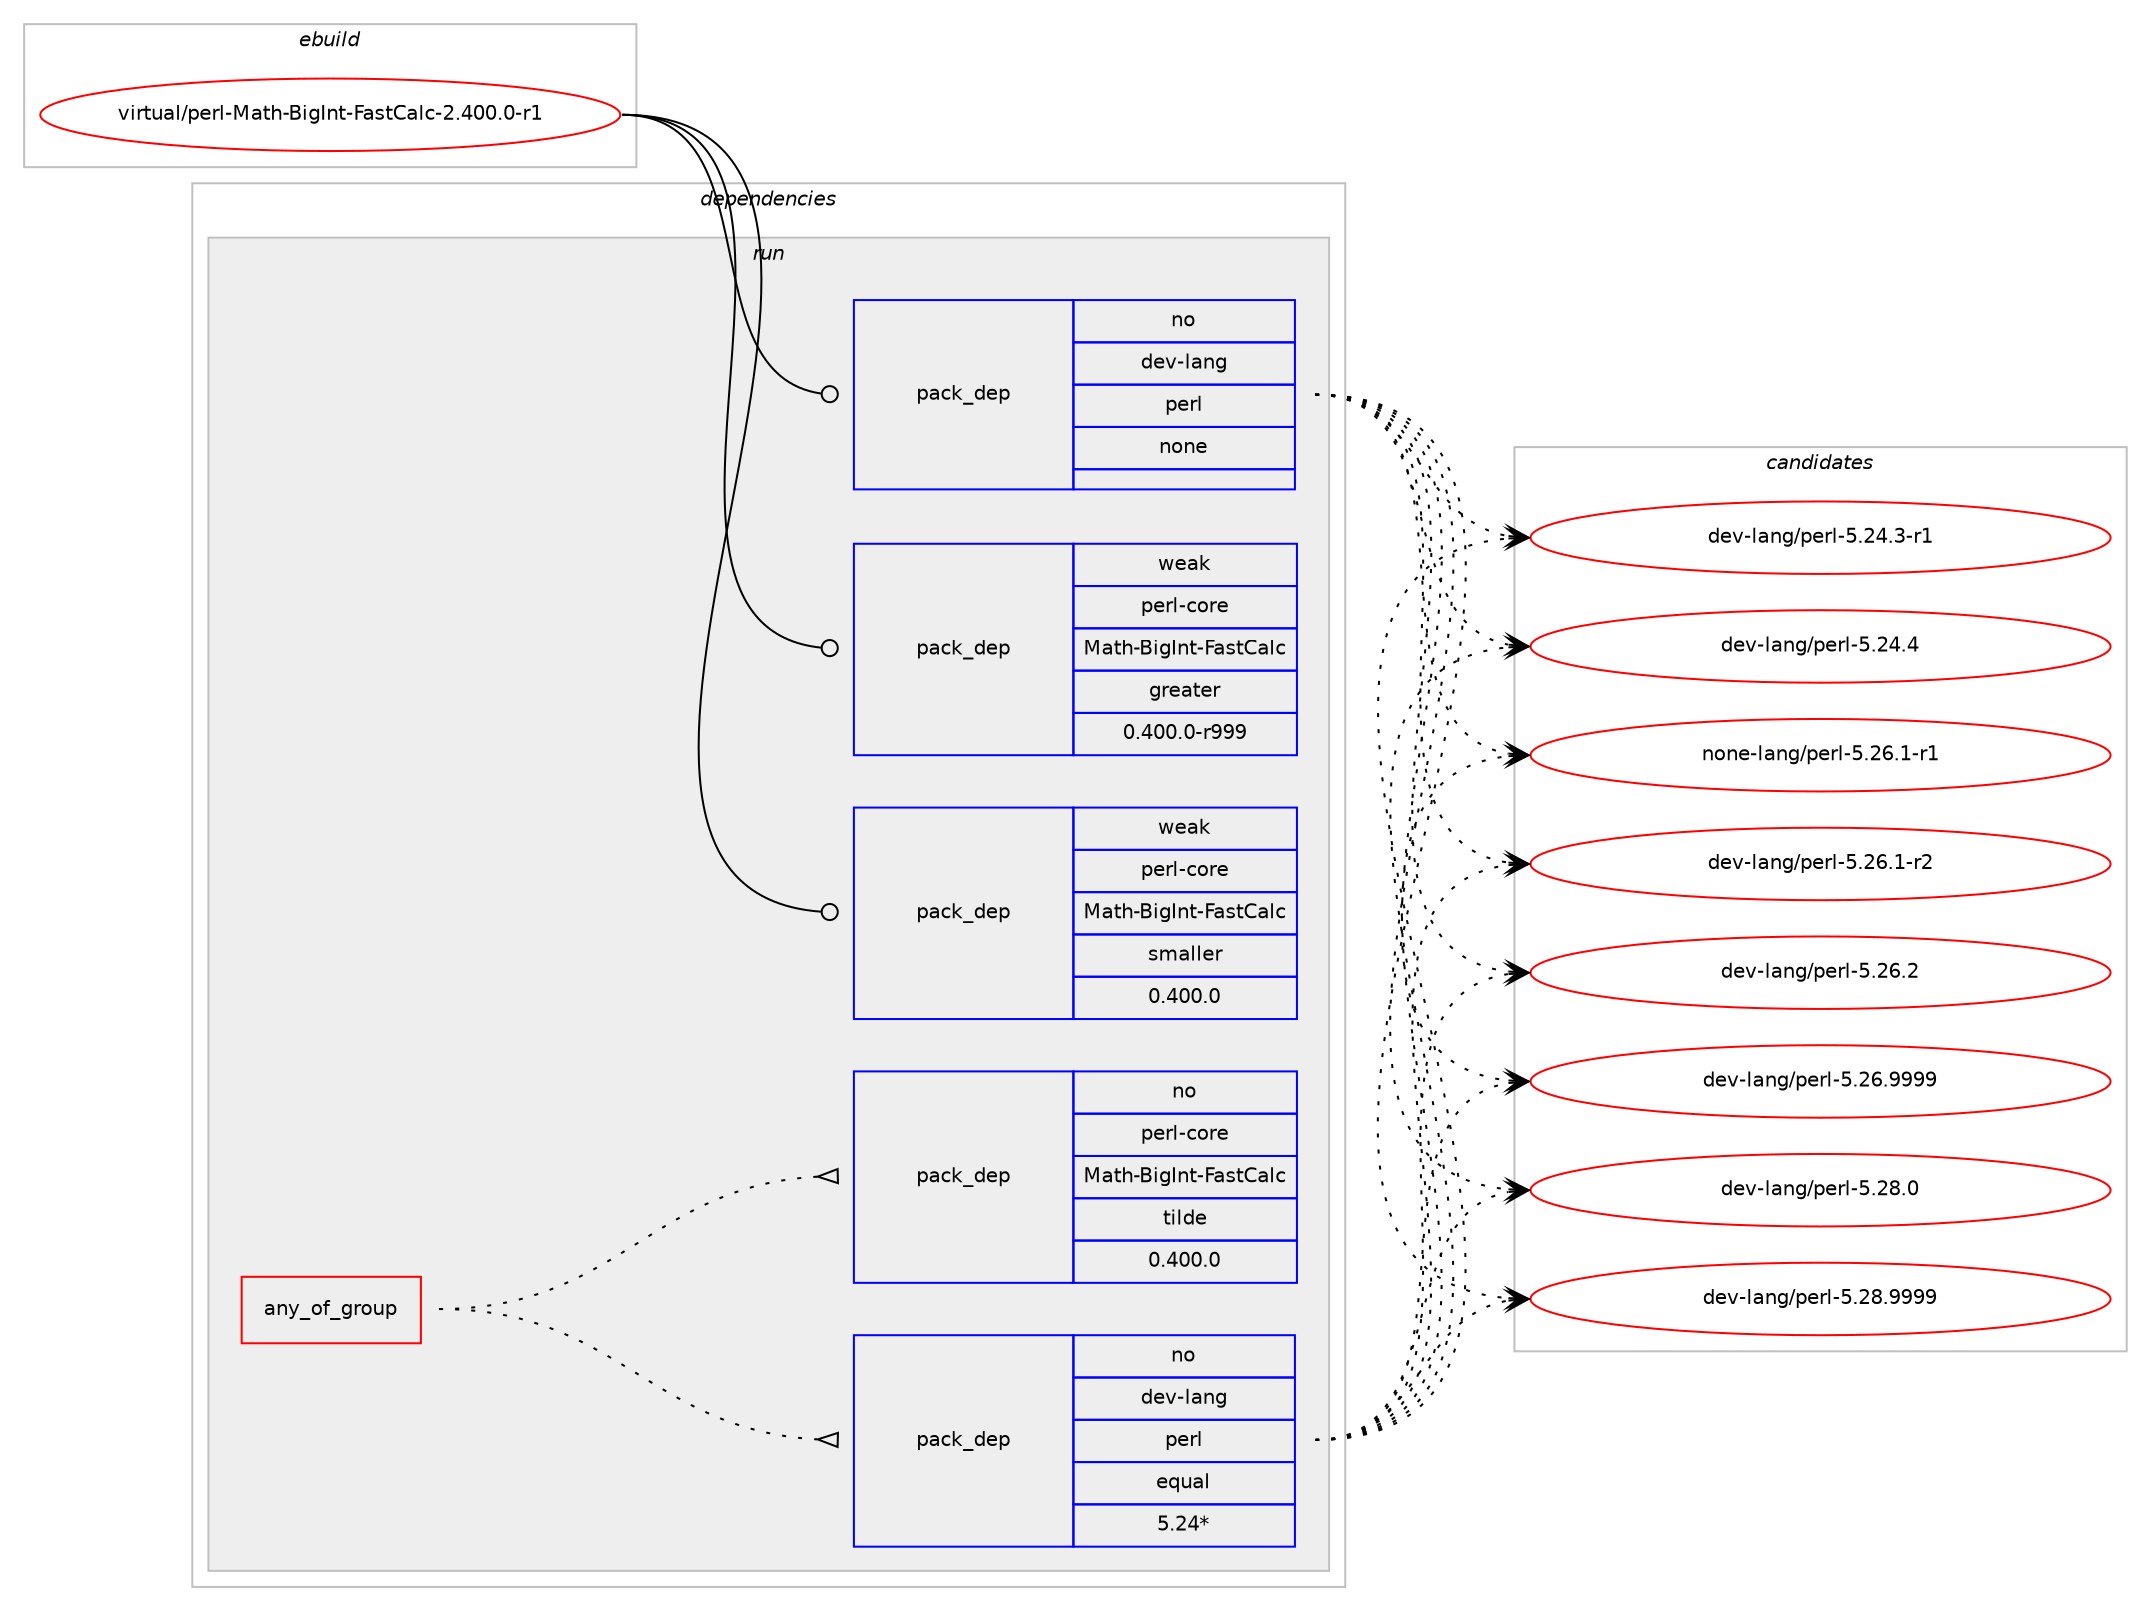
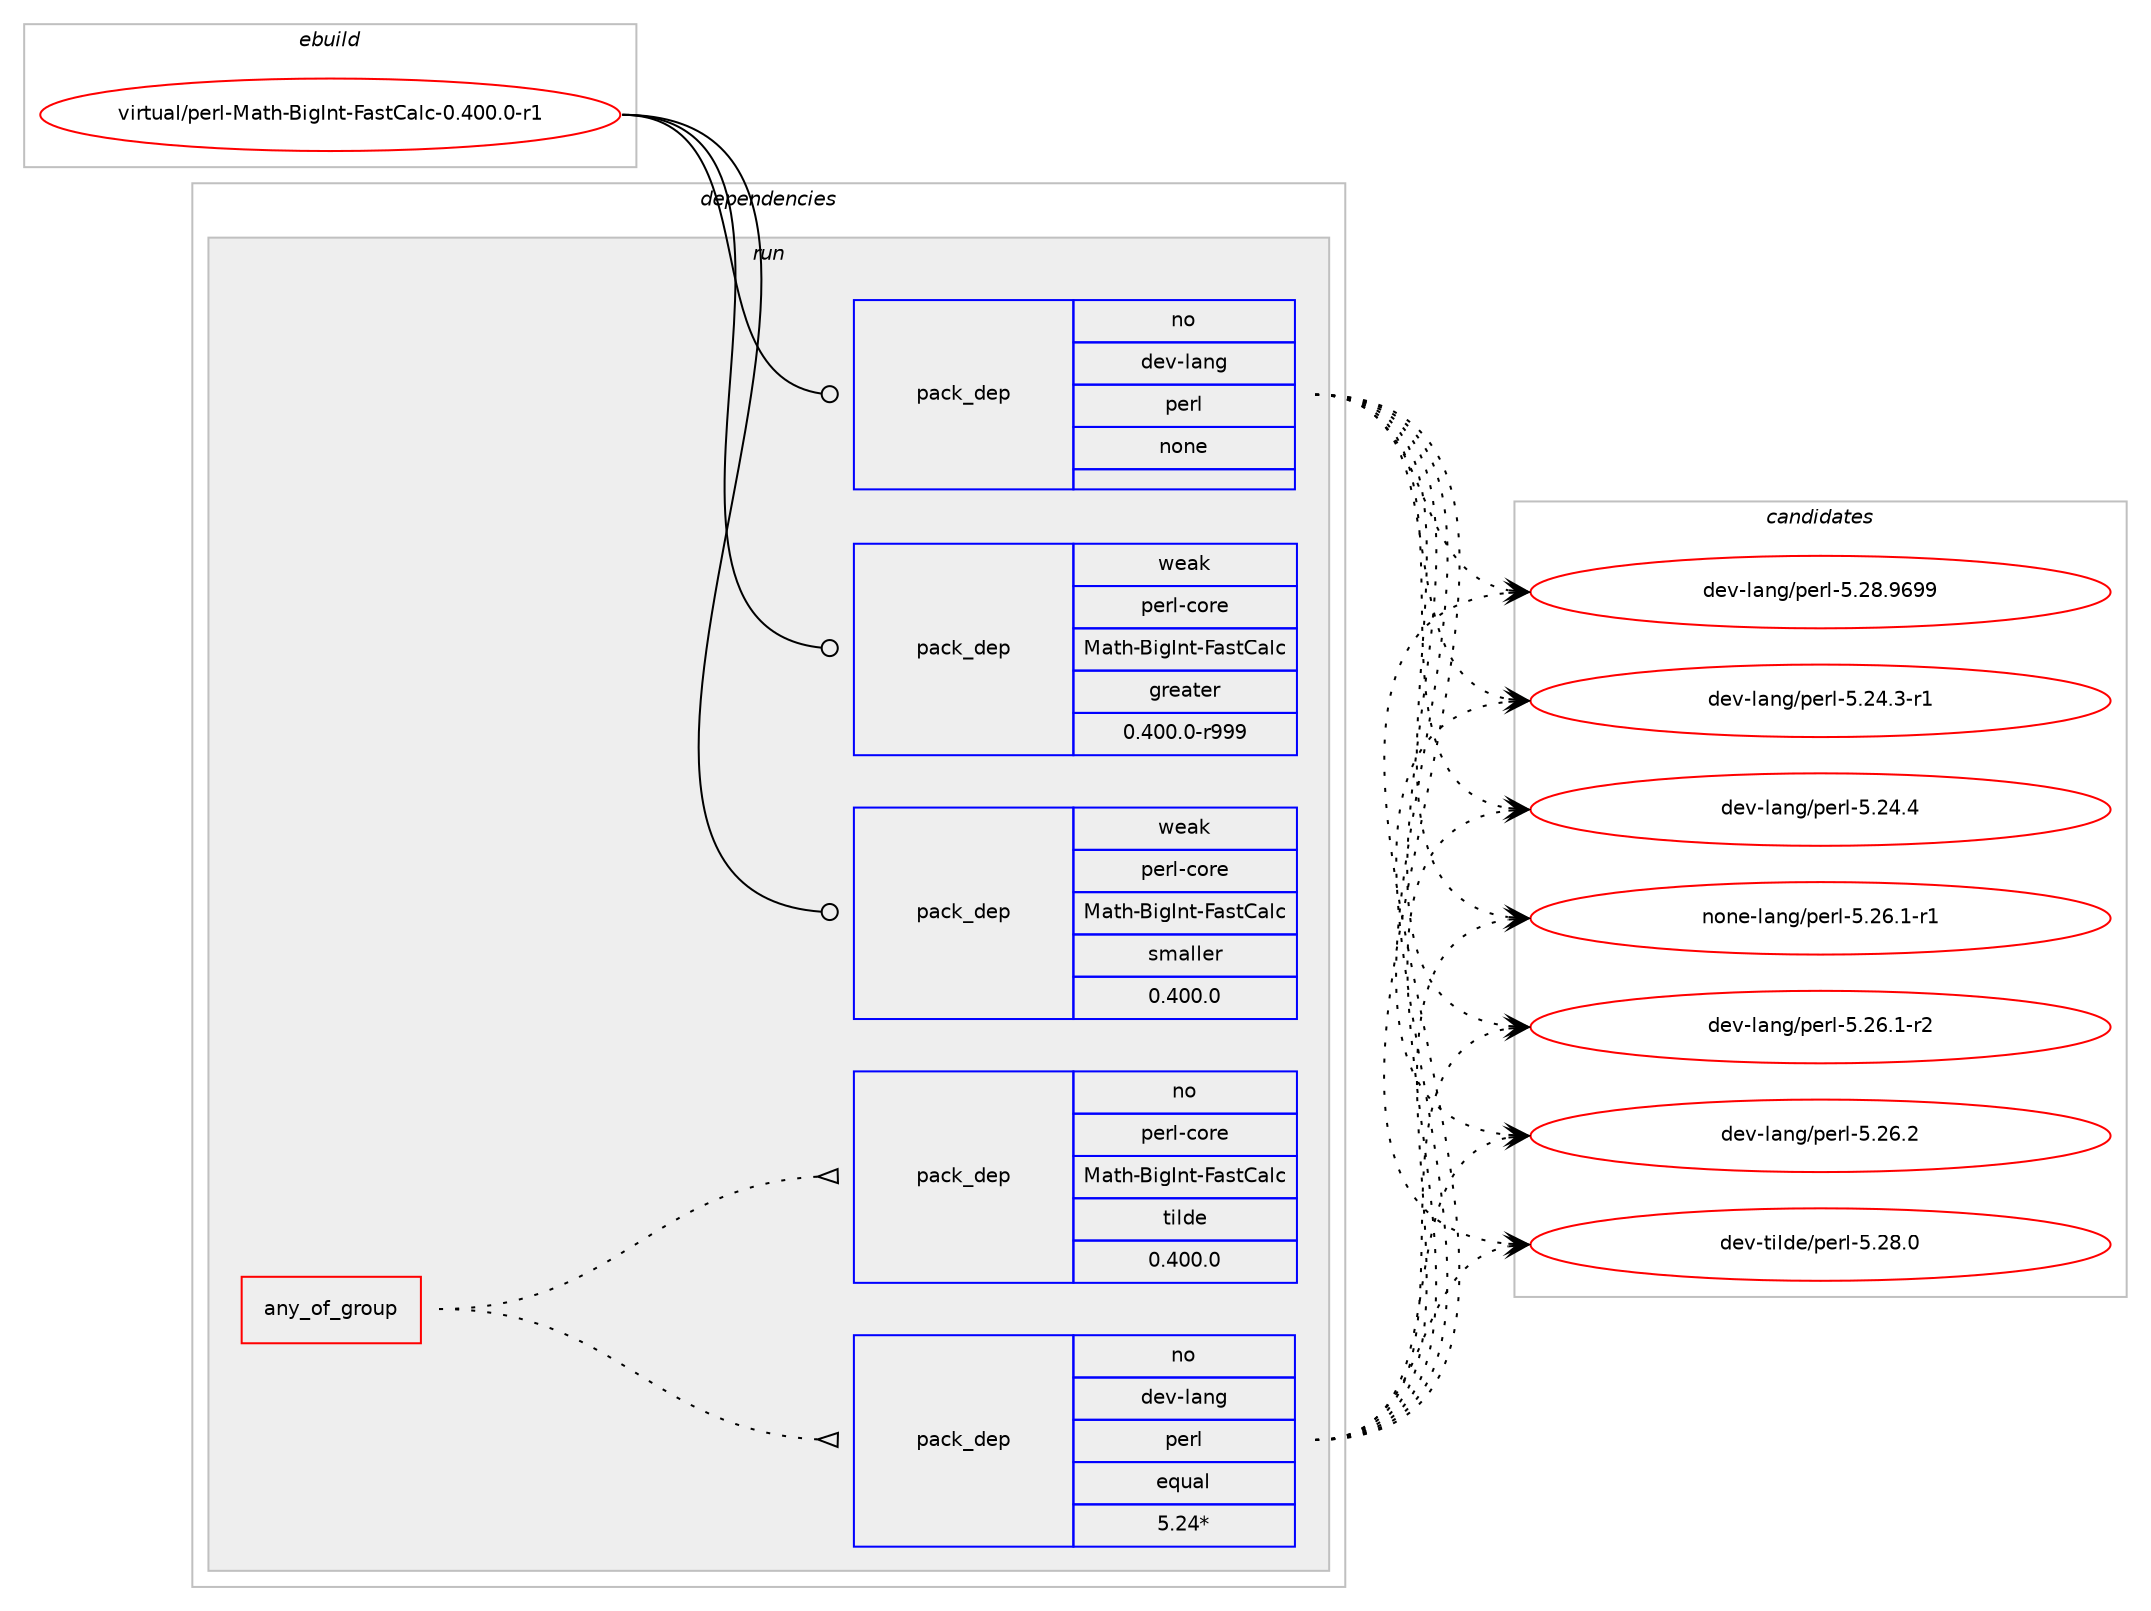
(330, 115) -> (330, 115)
(1821, 1081) -> none
(1821, 1190) -> (1821, 1245)
(1821, 1299) -> (1821, 592)
